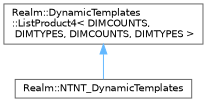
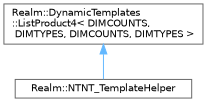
(103, 89) -> (103, 89)
